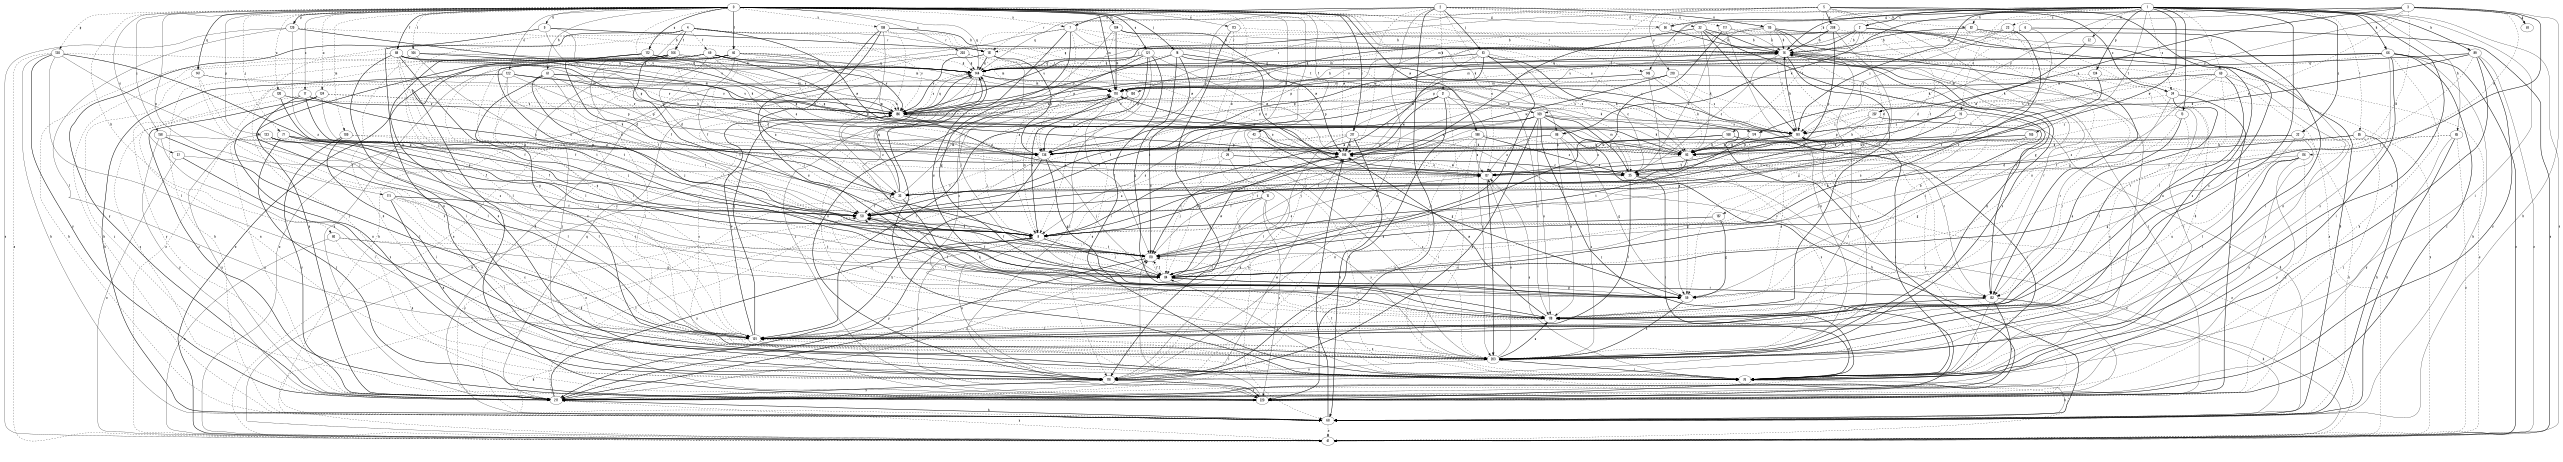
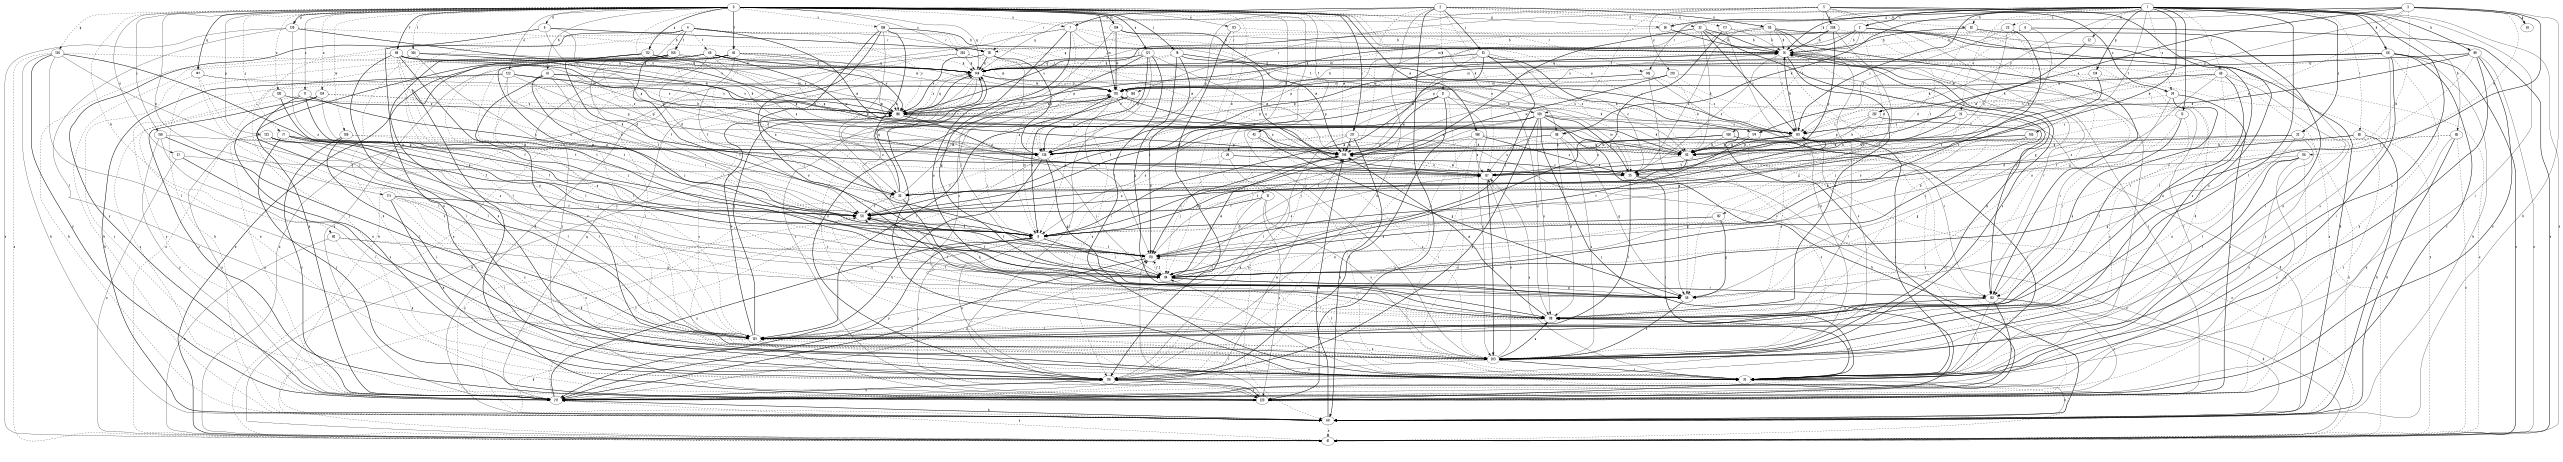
(1591, 64) -> (1855, 147)
(198, 74) -> (198, 74)
(1047, 89) -> (1047, 89)
(1168, 166) -> (1168, 166)
